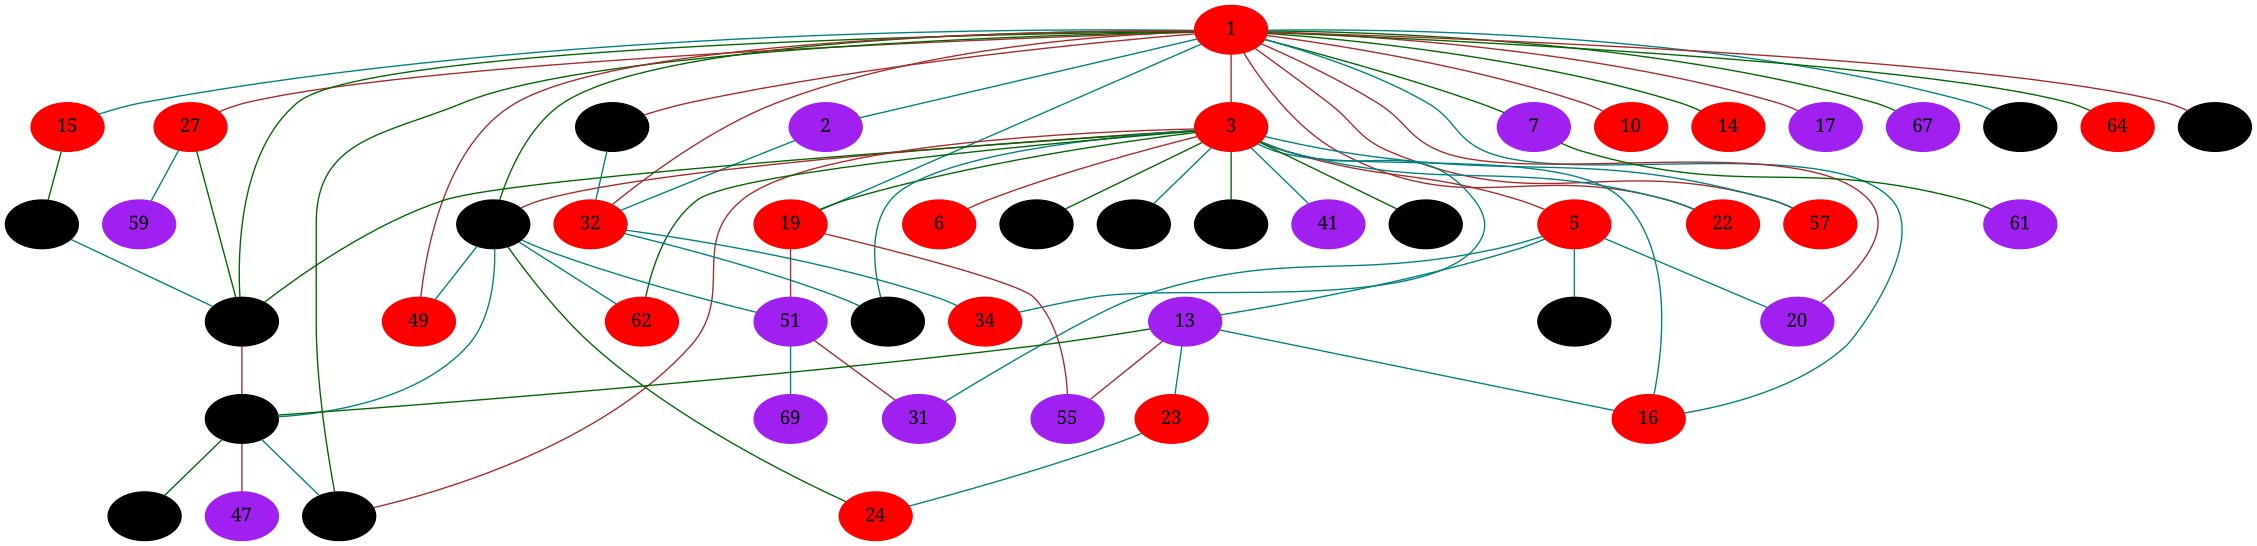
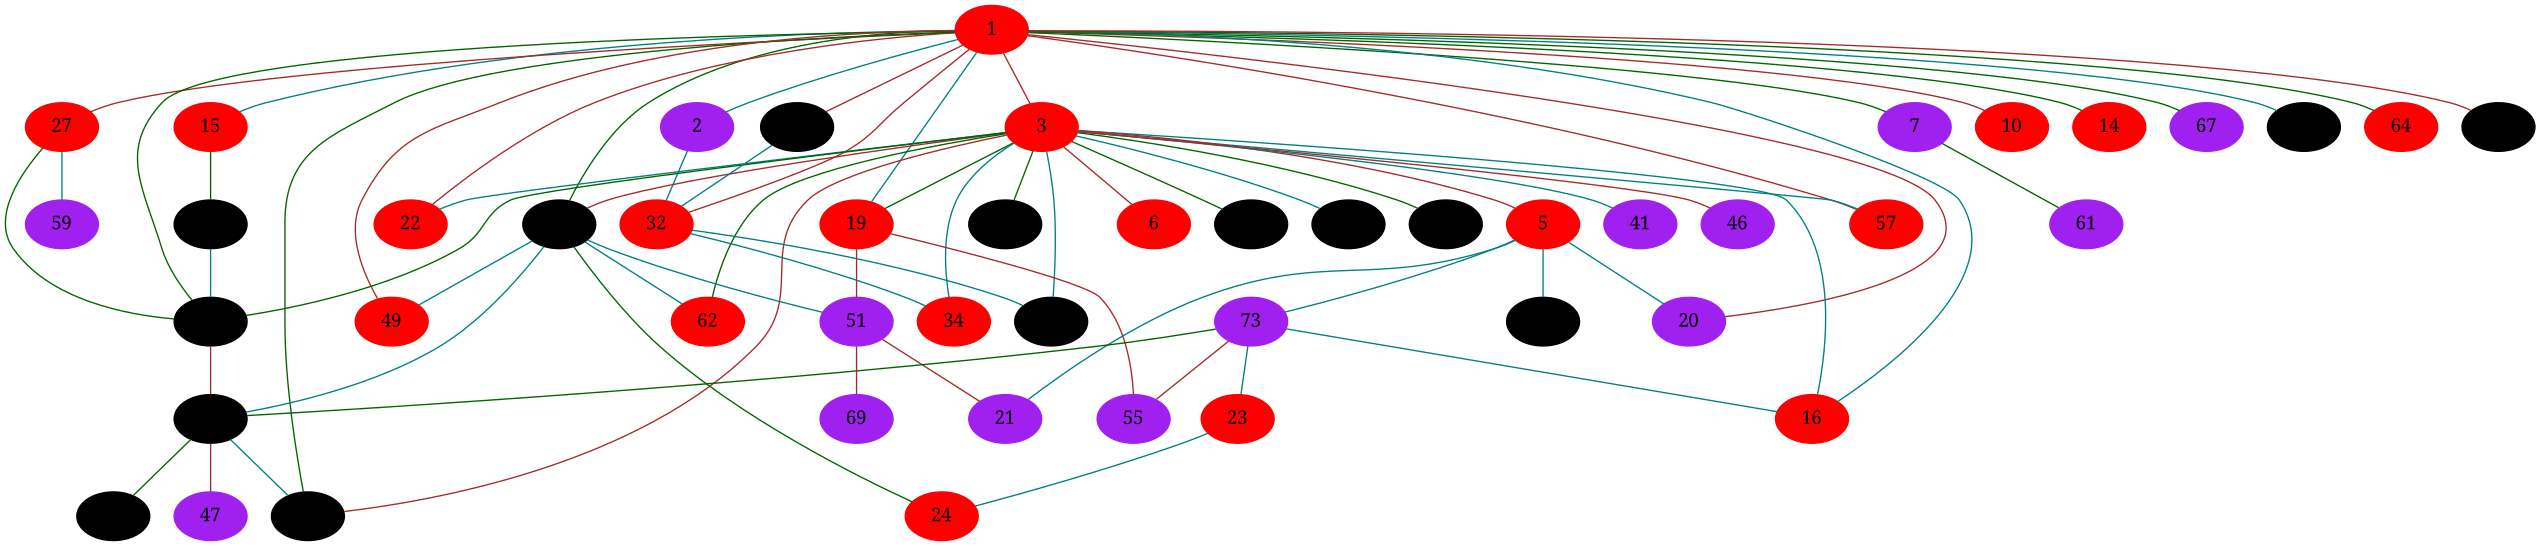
(1826, 127) -> none
none -> (1738, 224)
(1185, 322) -> (1251, 322)
(791, 363) -> (857, 362)
(919, 419) -> (1005, 419)
